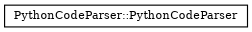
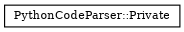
(126, 16) -> (92, 16)
